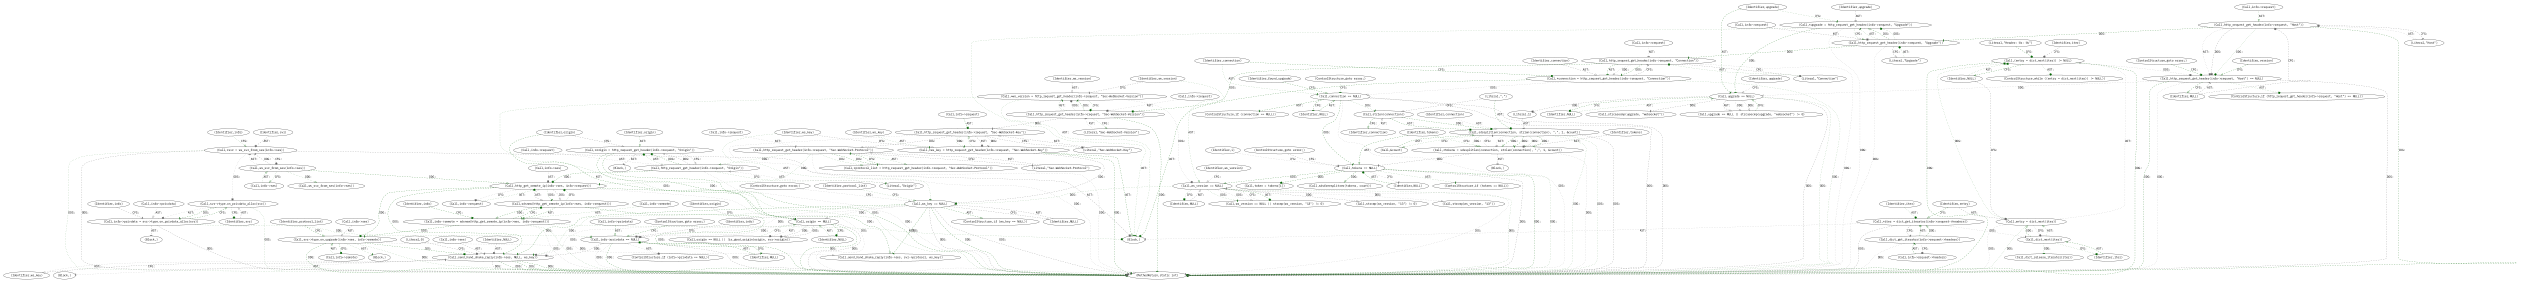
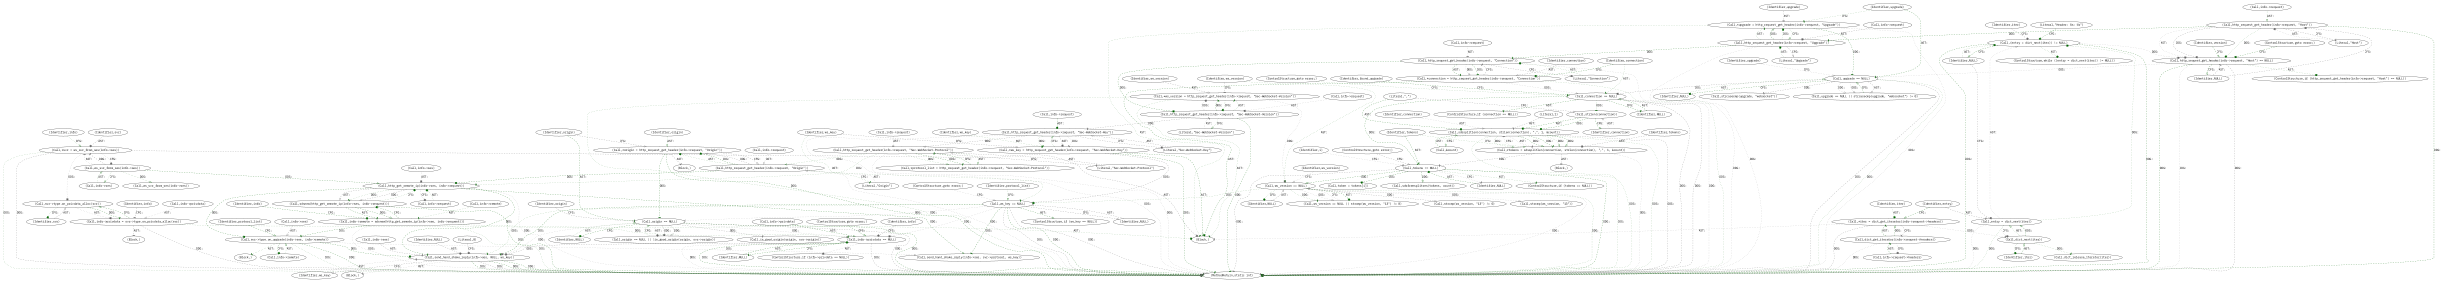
(1621, 100) -> (1722, 84)
none -> (785, 240)
(662, 273) -> none
